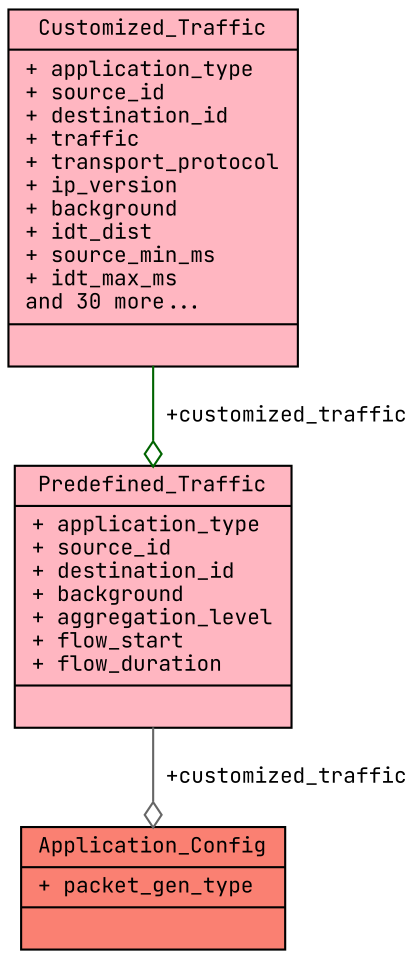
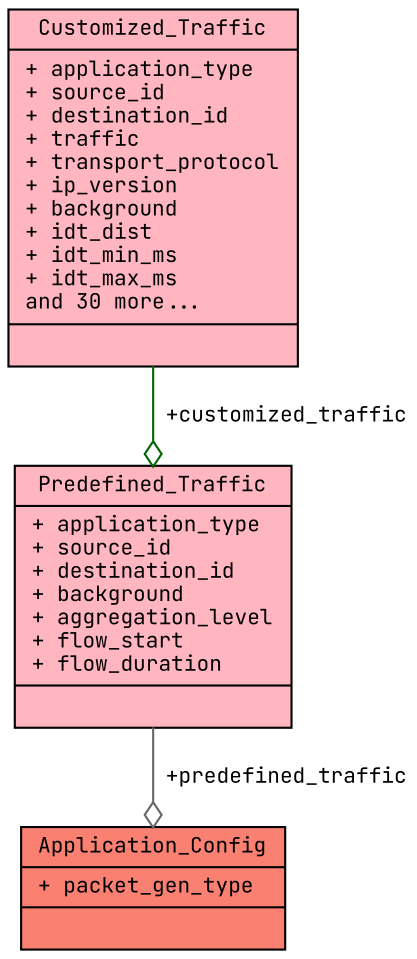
(121, 256) -> (102, 256)
(281, 777) -> (281, 777)
